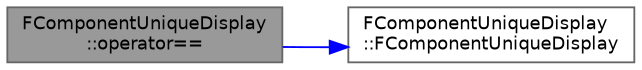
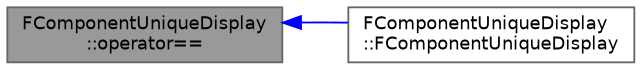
(306, 47) -> (325, 22)
